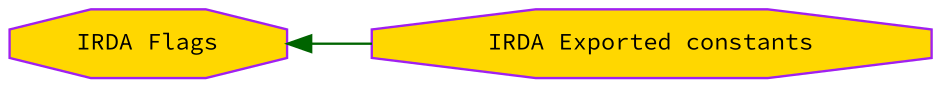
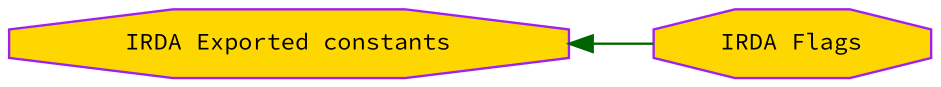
(342, 44) -> (623, 44)
